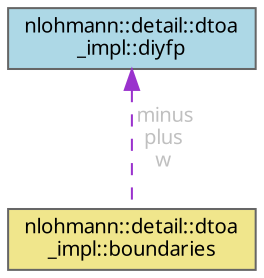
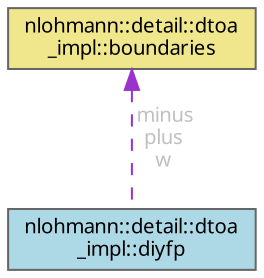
(132, 149) -> (132, 149)
